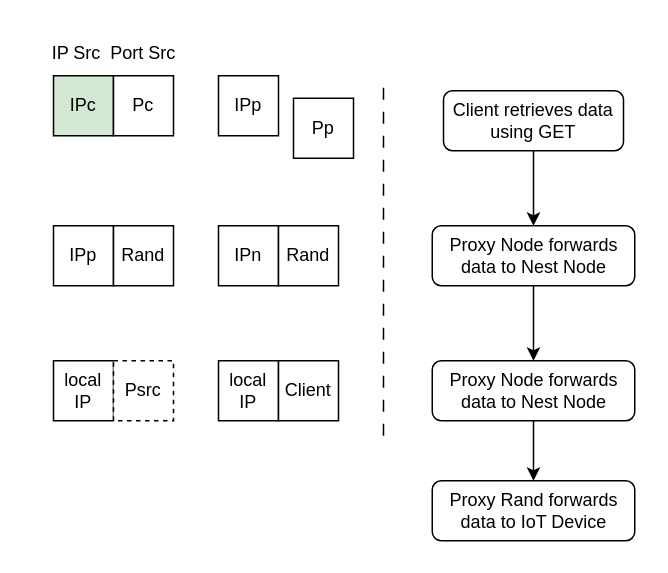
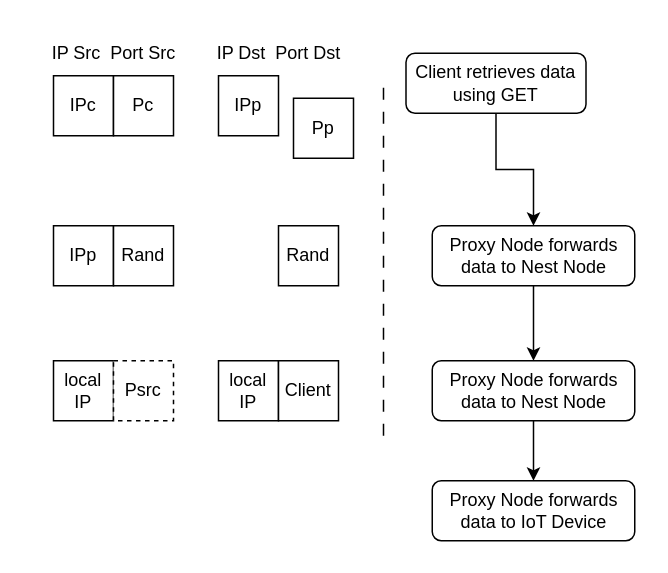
none -> (278, 53)
(83, 106) -> (83, 106)
(533, 121) -> (496, 83)
(248, 256) -> none
(534, 511) -> (534, 511)
